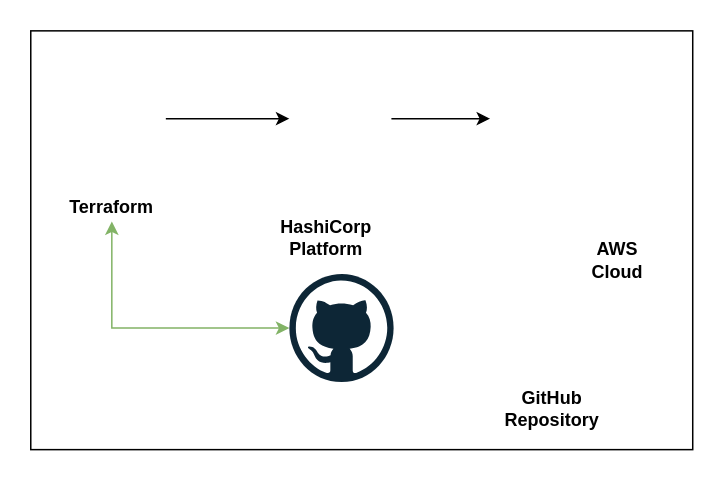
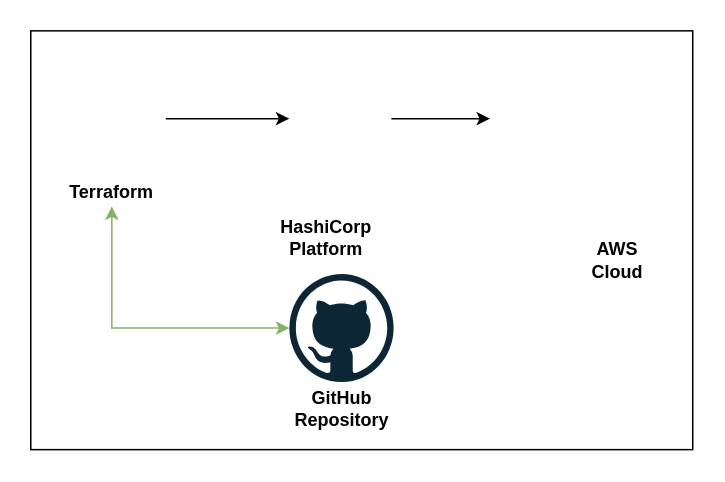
(112, 208) -> (112, 193)
(551, 409) -> (341, 409)
